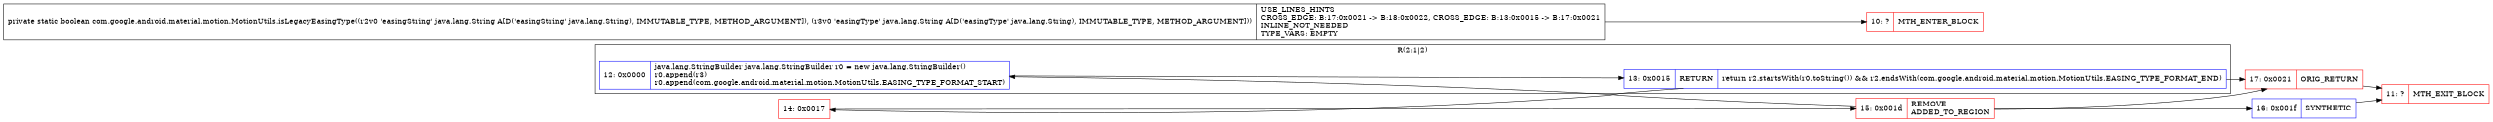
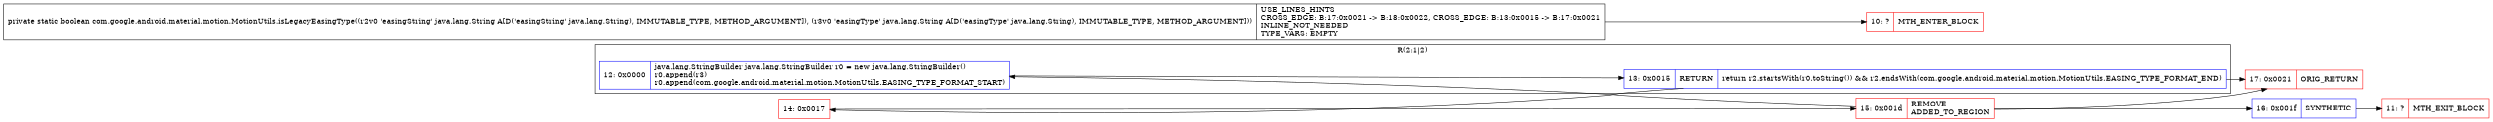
(2370, 87) -> none
